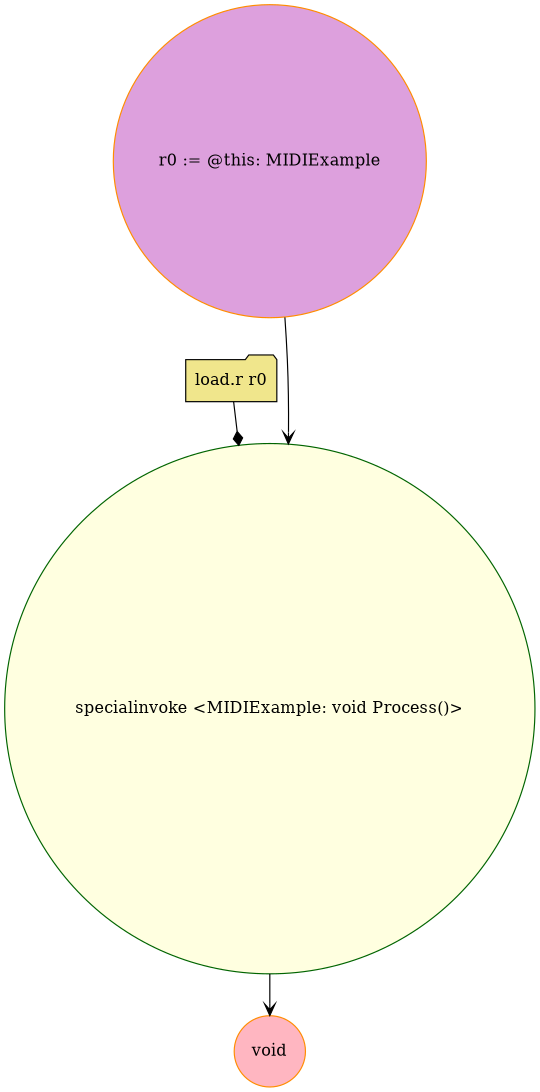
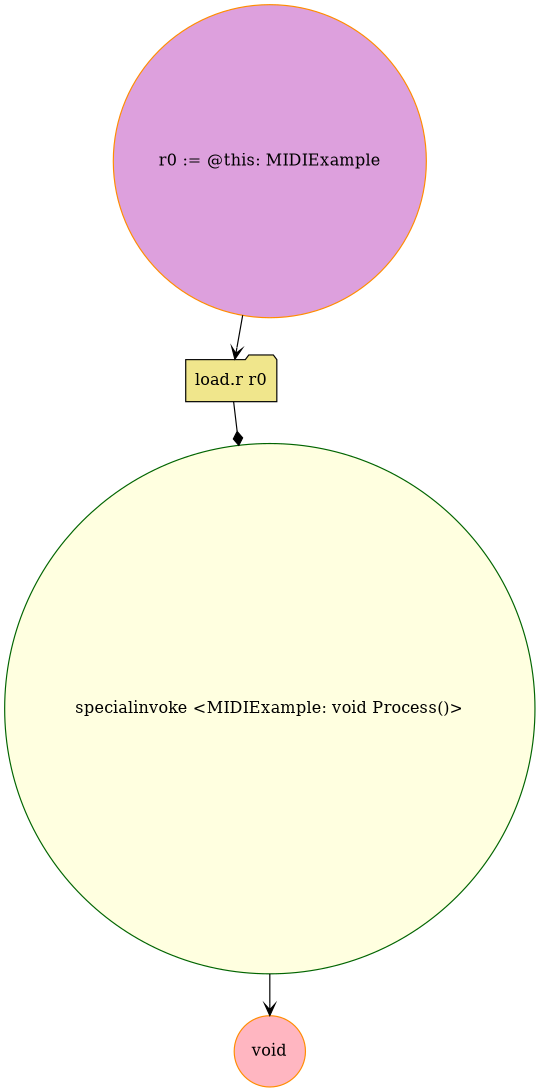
(288, 375) -> (240, 331)
